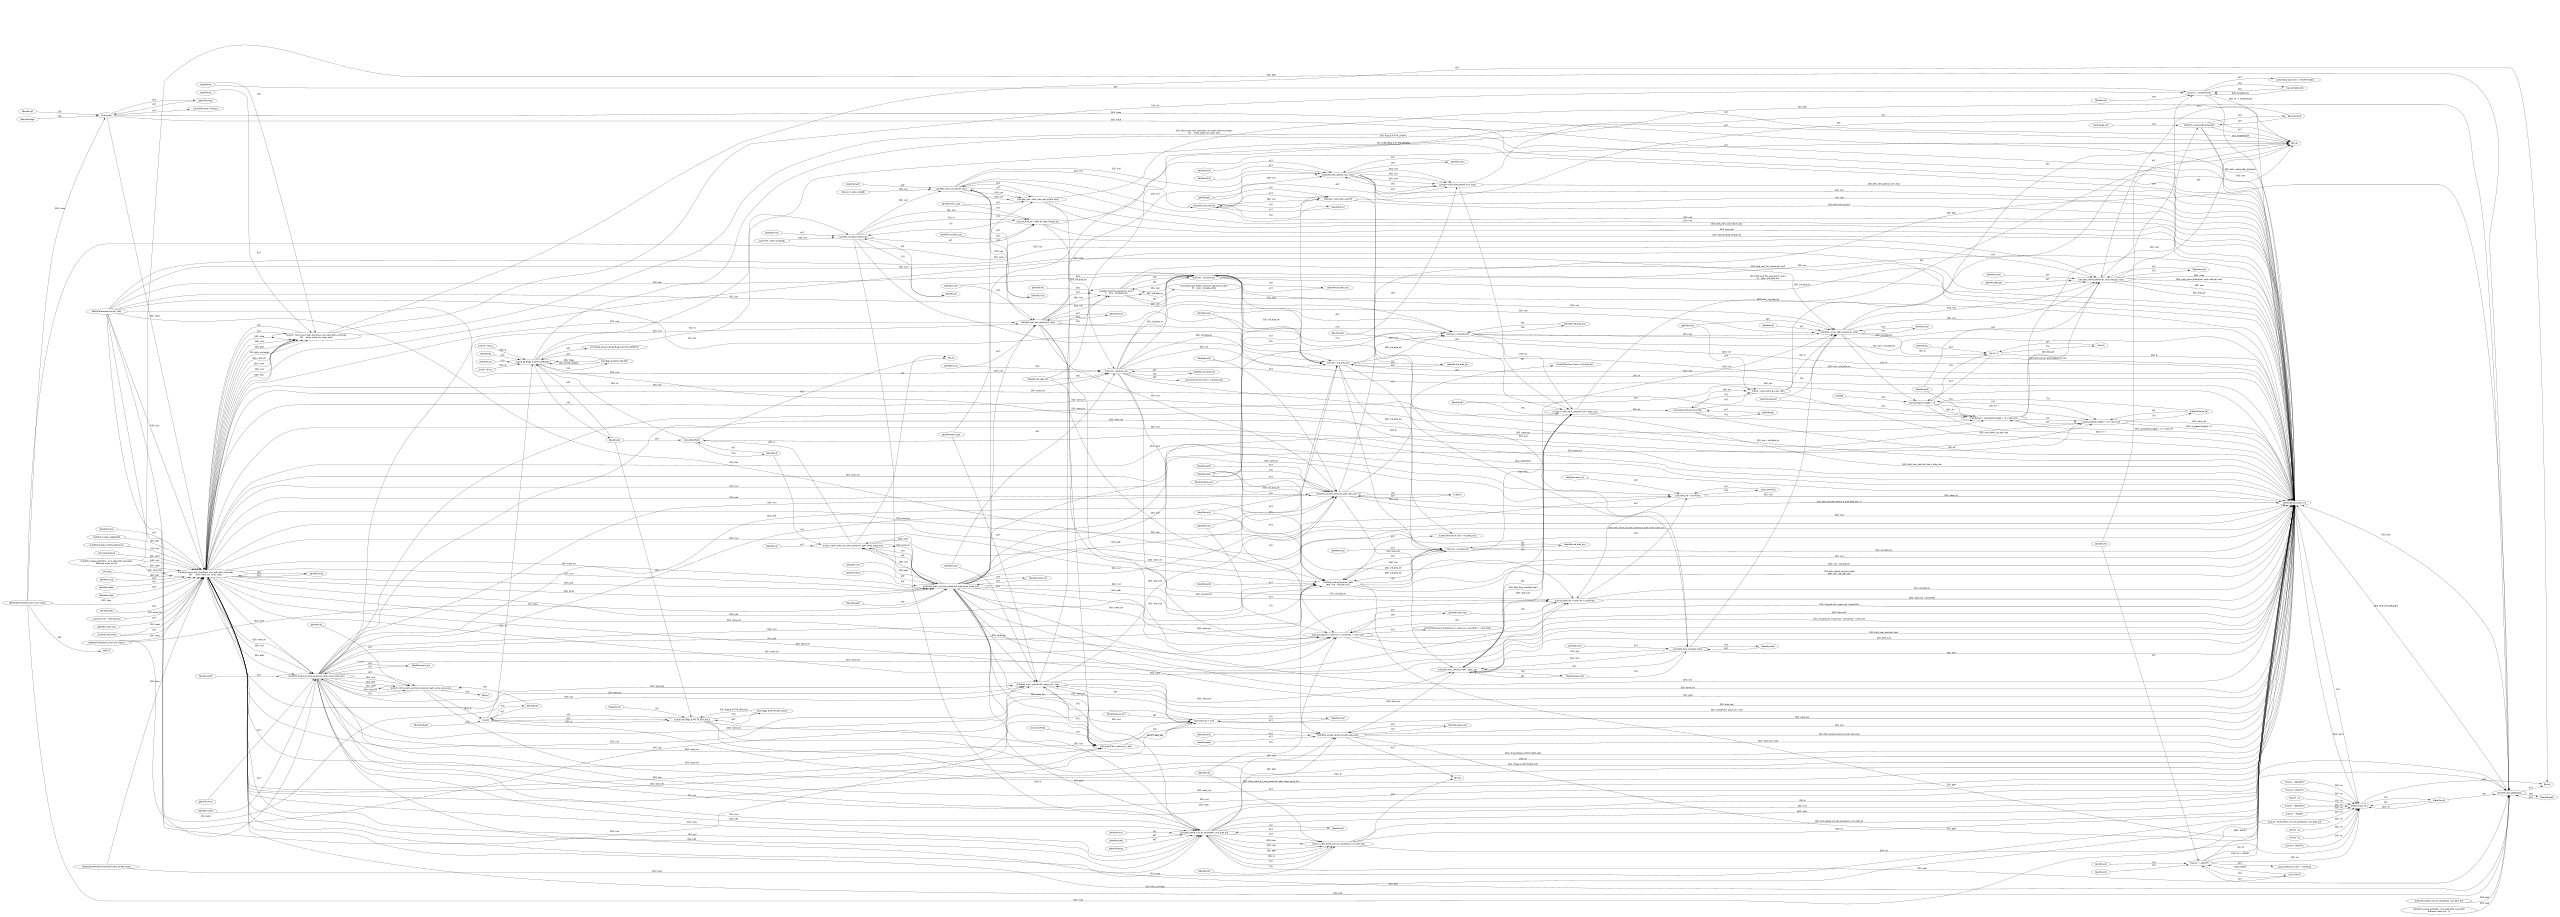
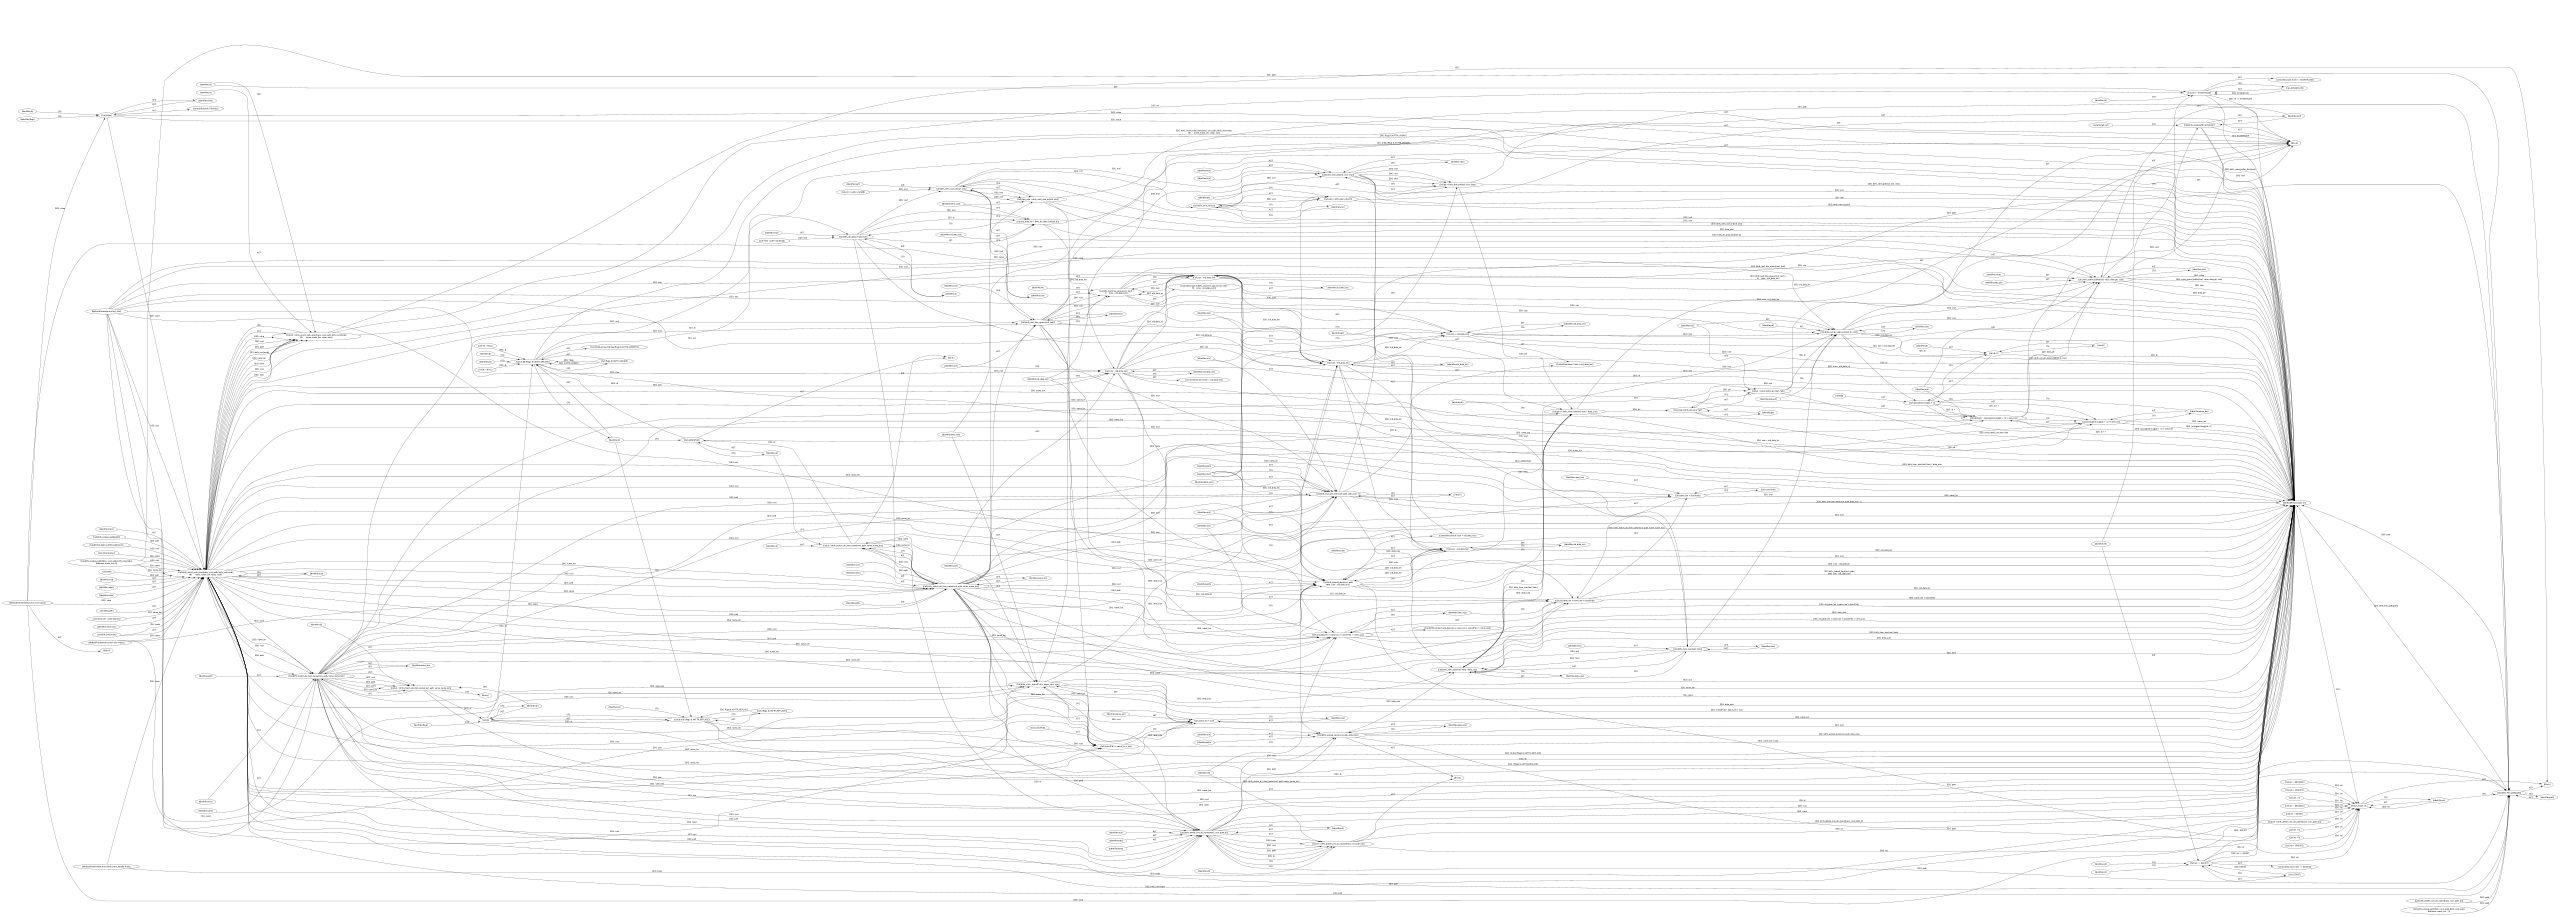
(1516, 373) -> (1517, 347)
(2316, 658) -> none
(1155, 735) -> (1155, 735)
